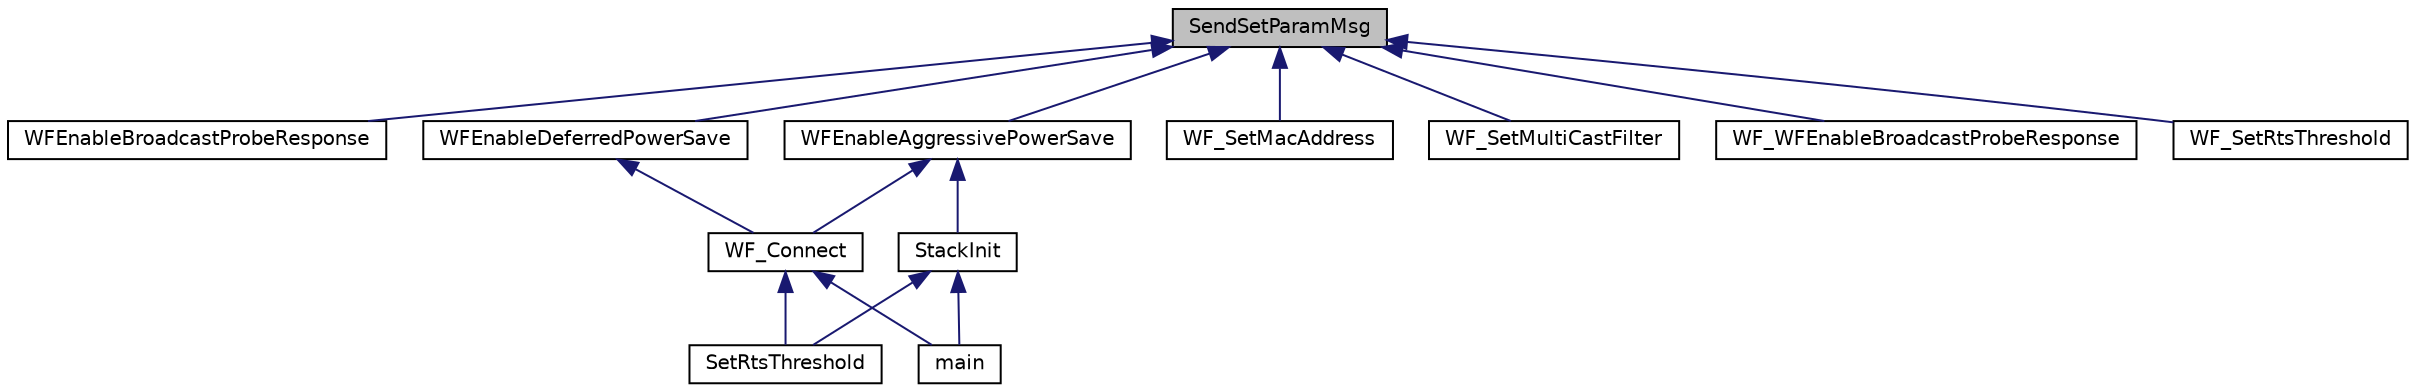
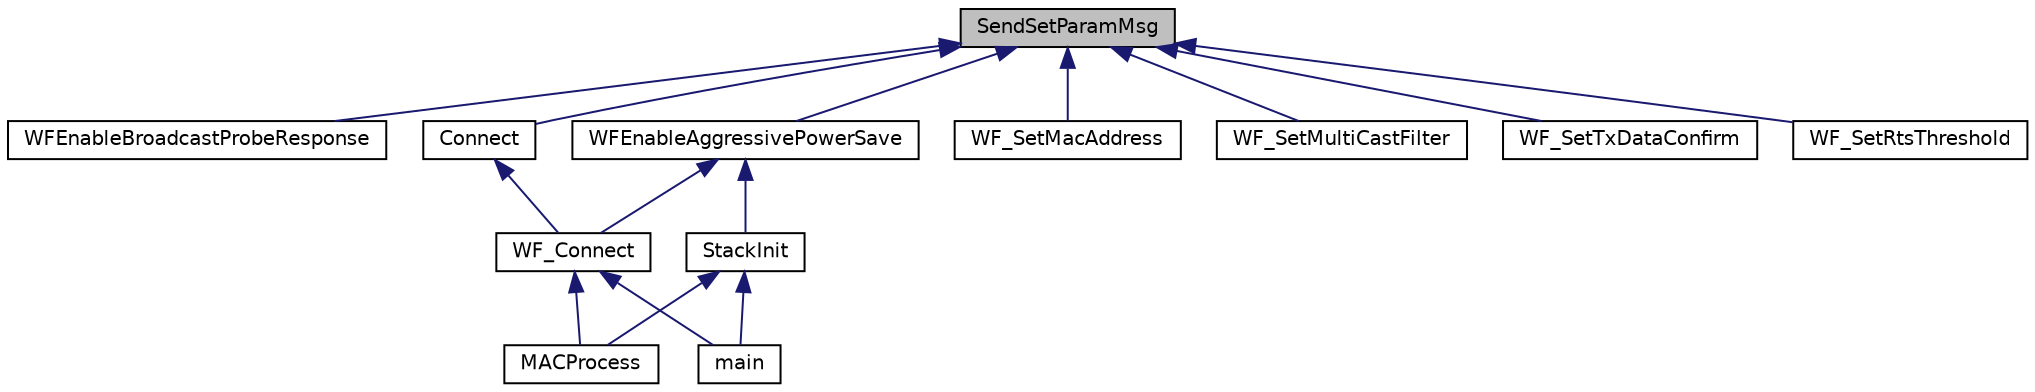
(585, 140) -> (479, 140)
(1926, 140) -> (1630, 140)
(786, 364) -> (581, 364)
